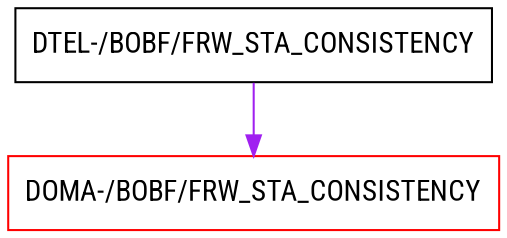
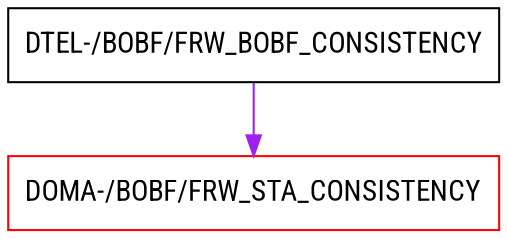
(254, 45) -> (254, 45)
